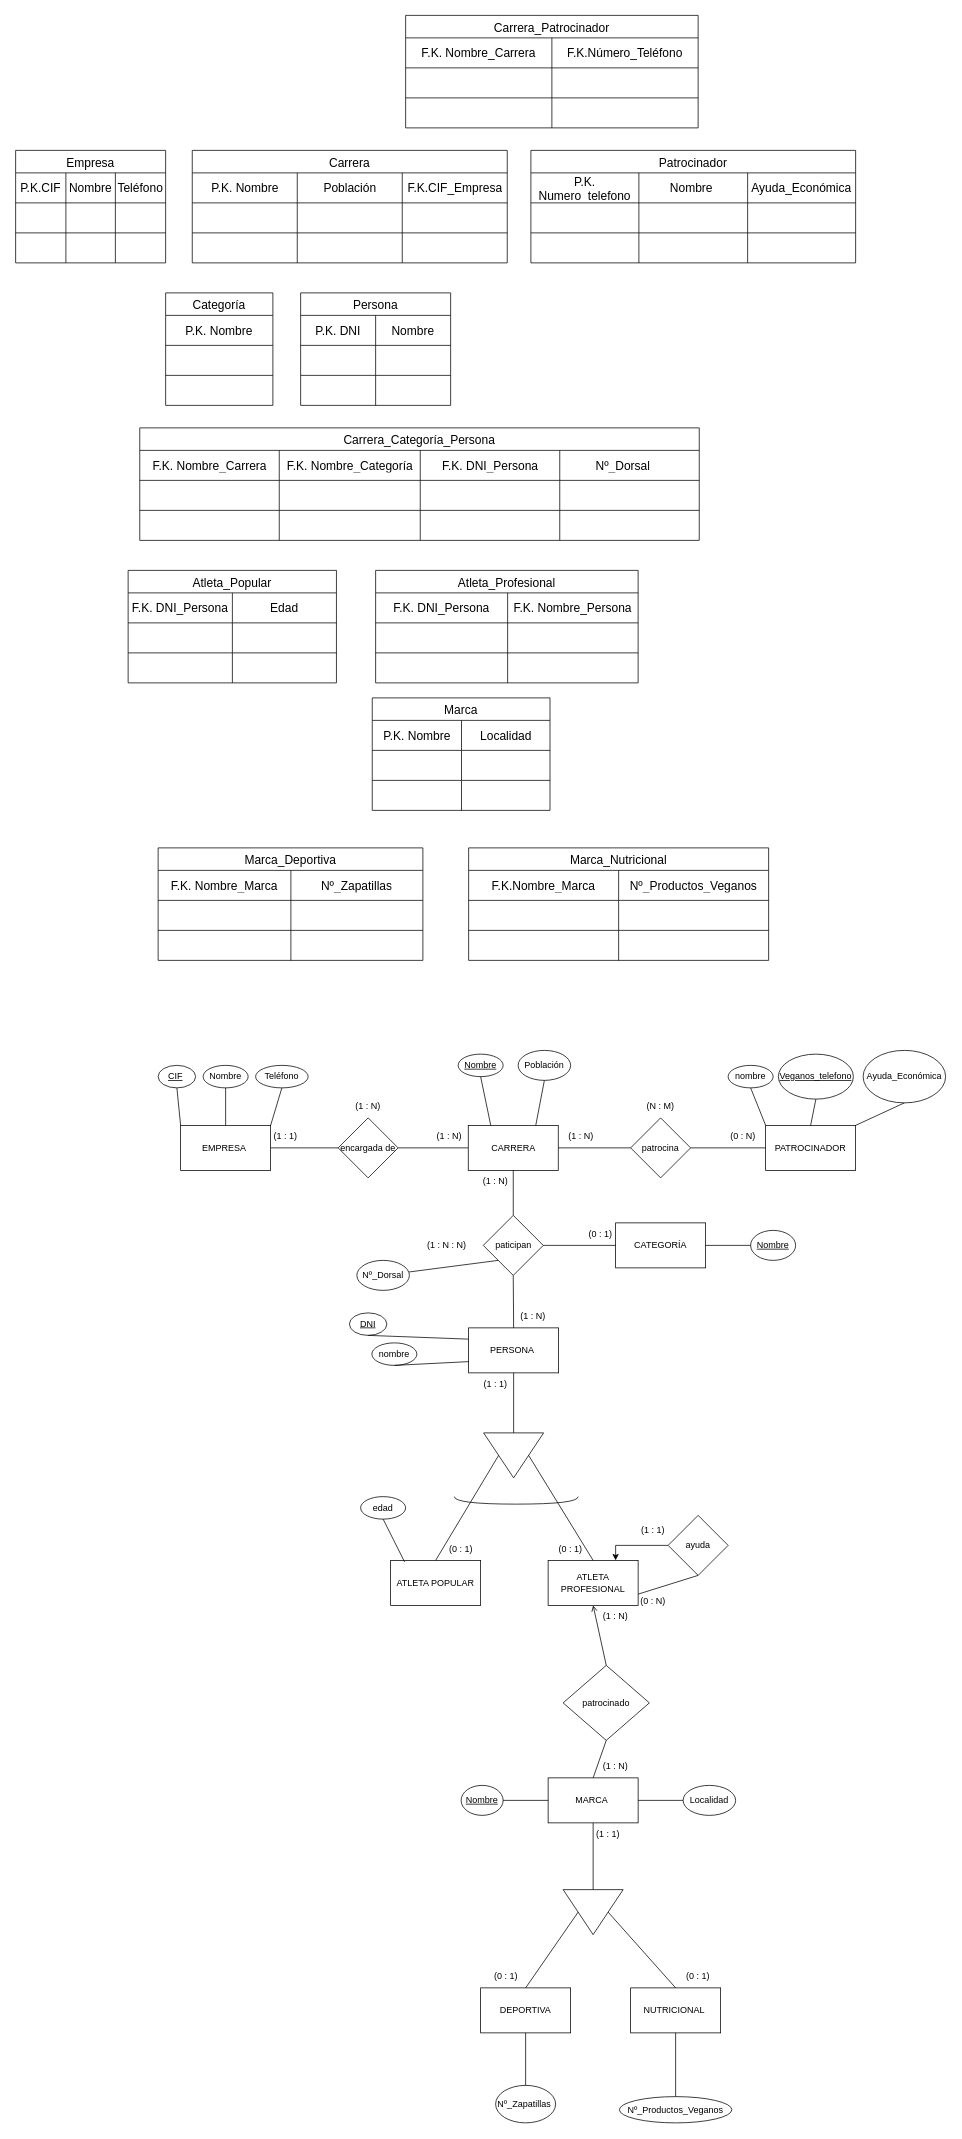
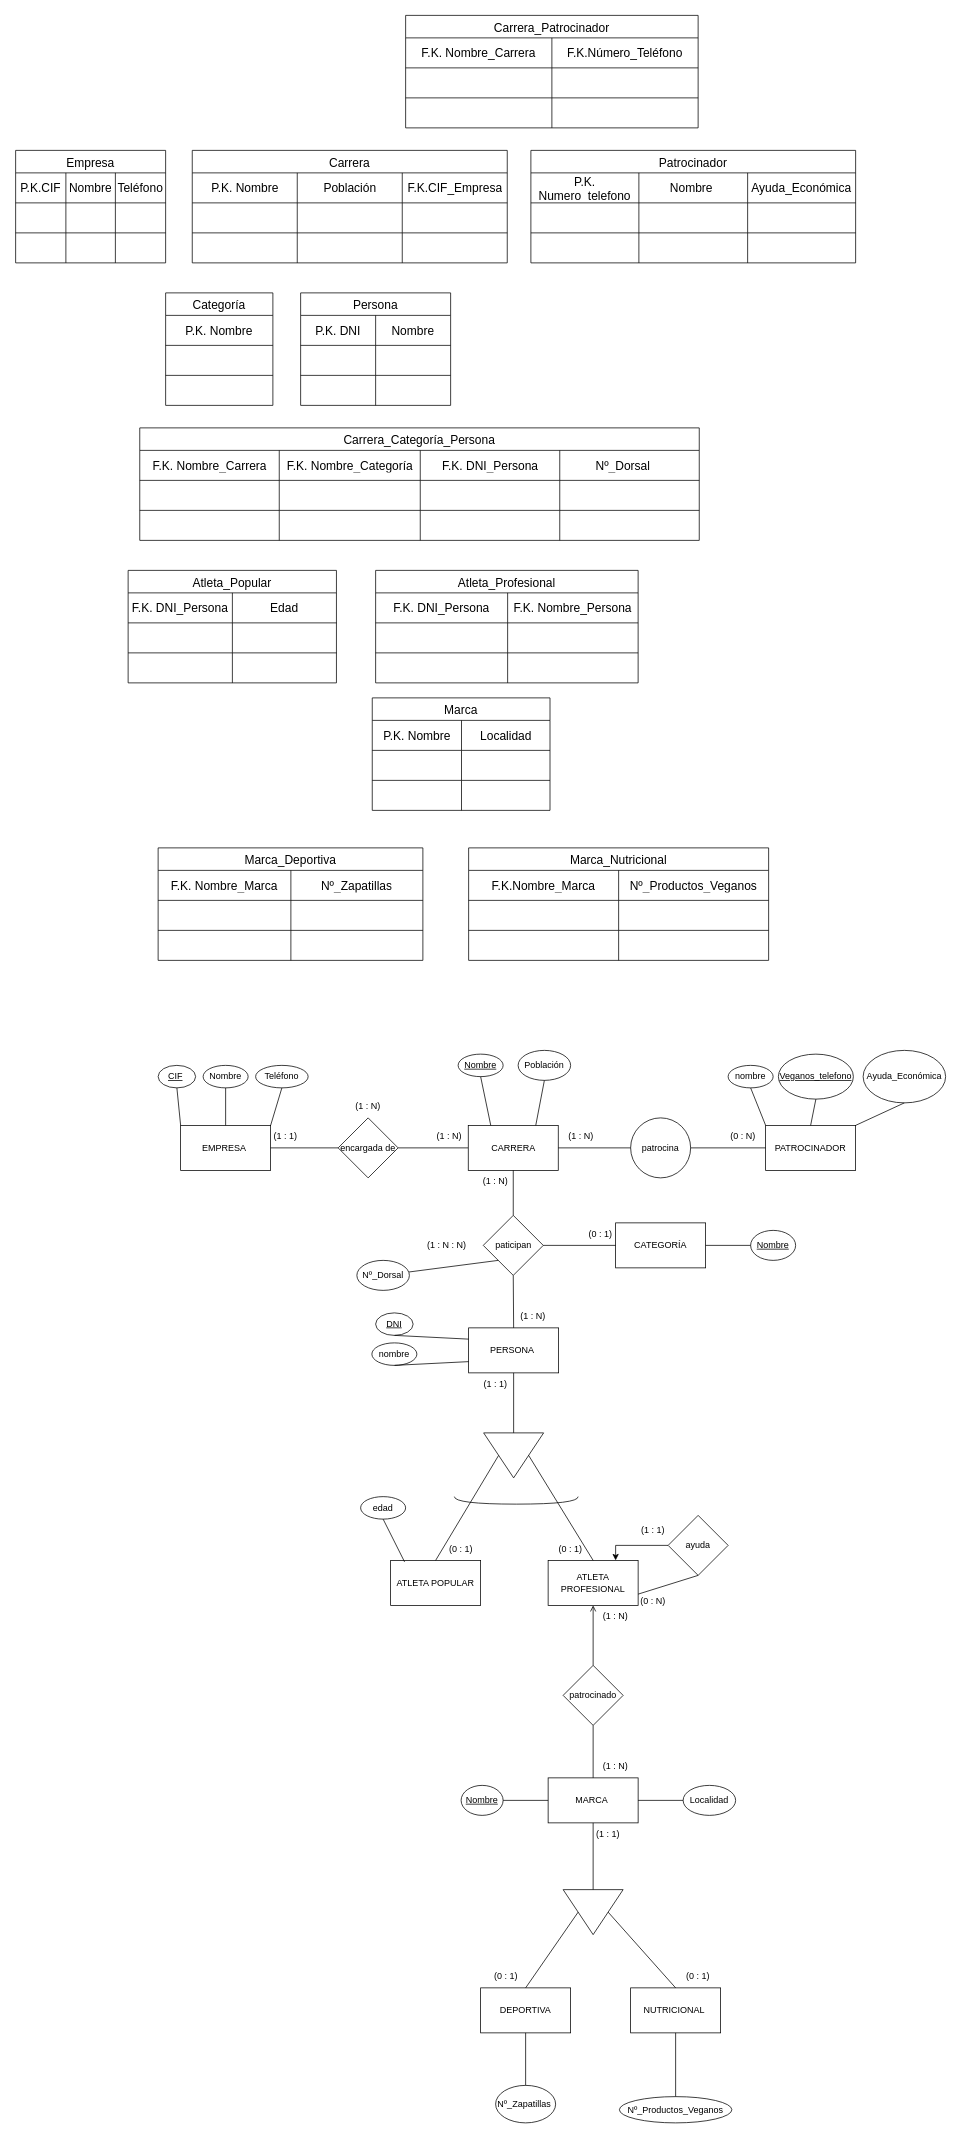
(660, 1107) -> none
(660, 1148) -> (660, 1148)
(368, 1324) -> (394, 1324)
(606, 1703) -> (593, 1695)
